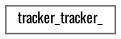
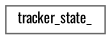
(61, 20) -> (55, 20)
